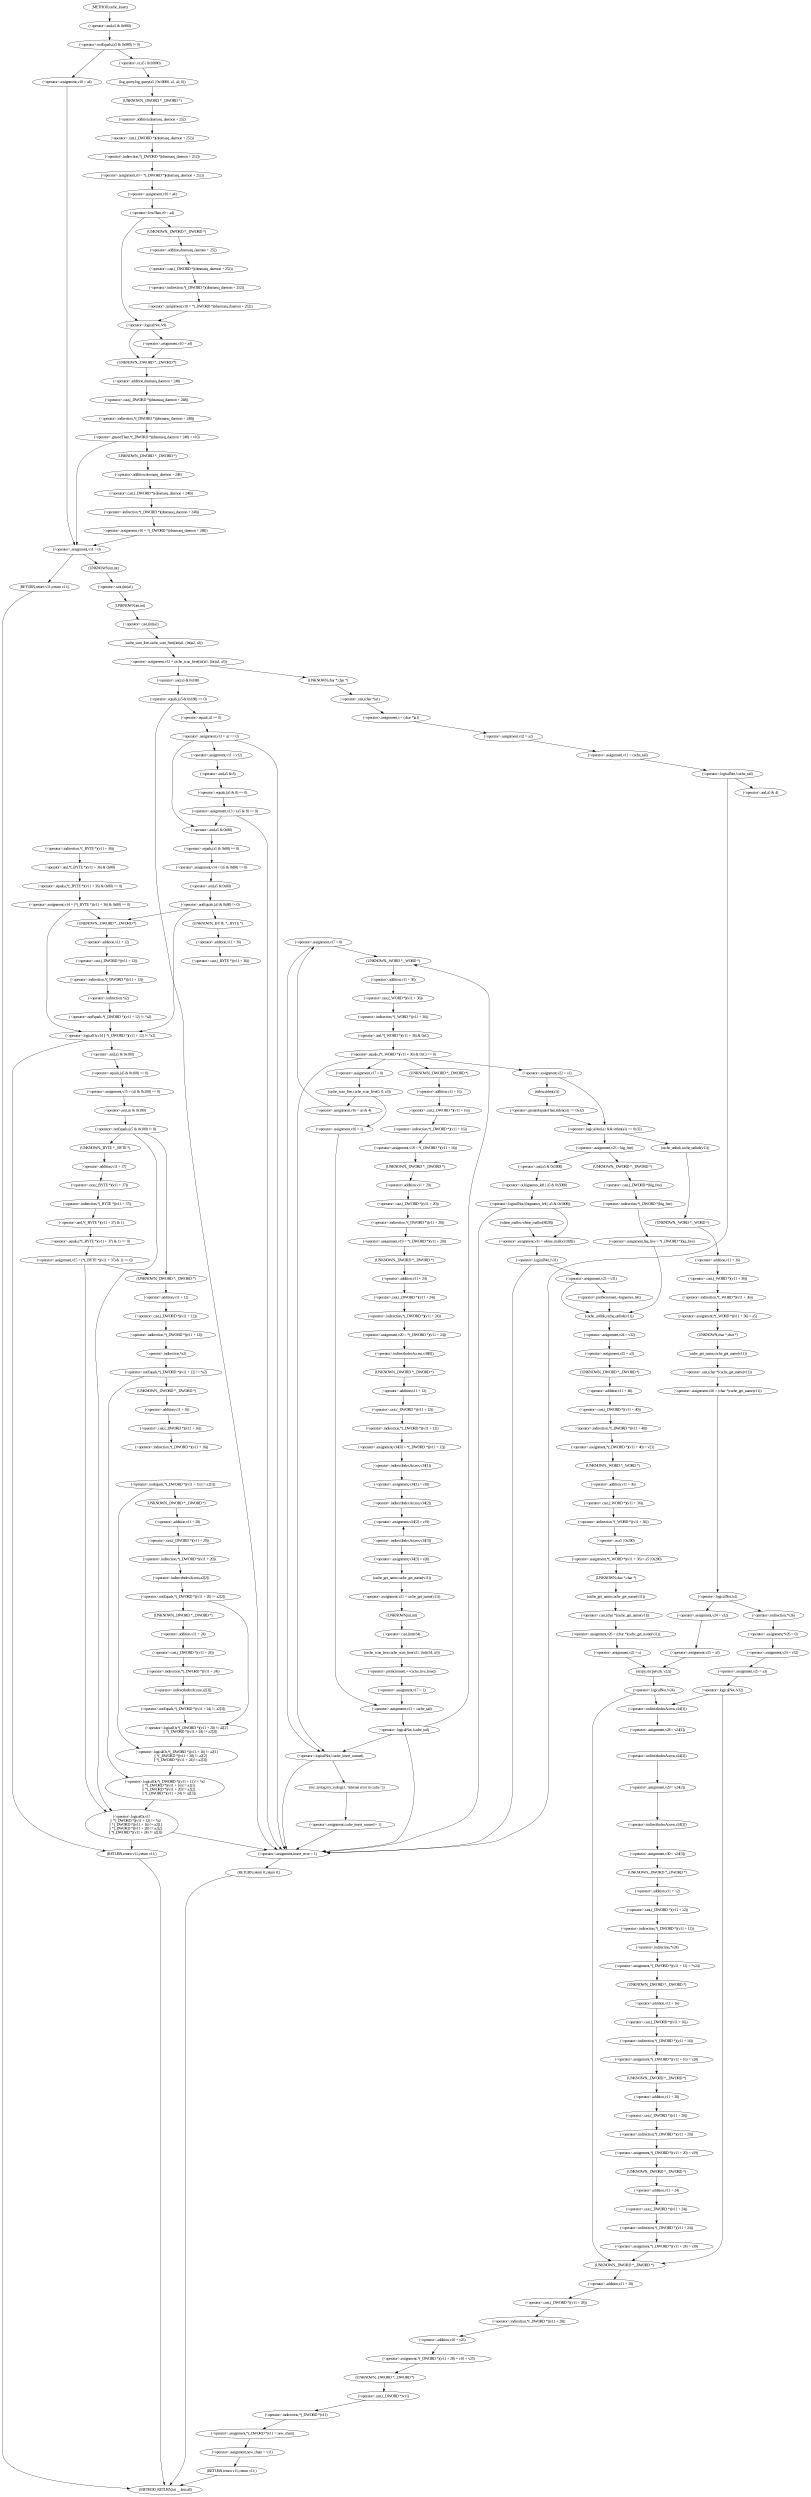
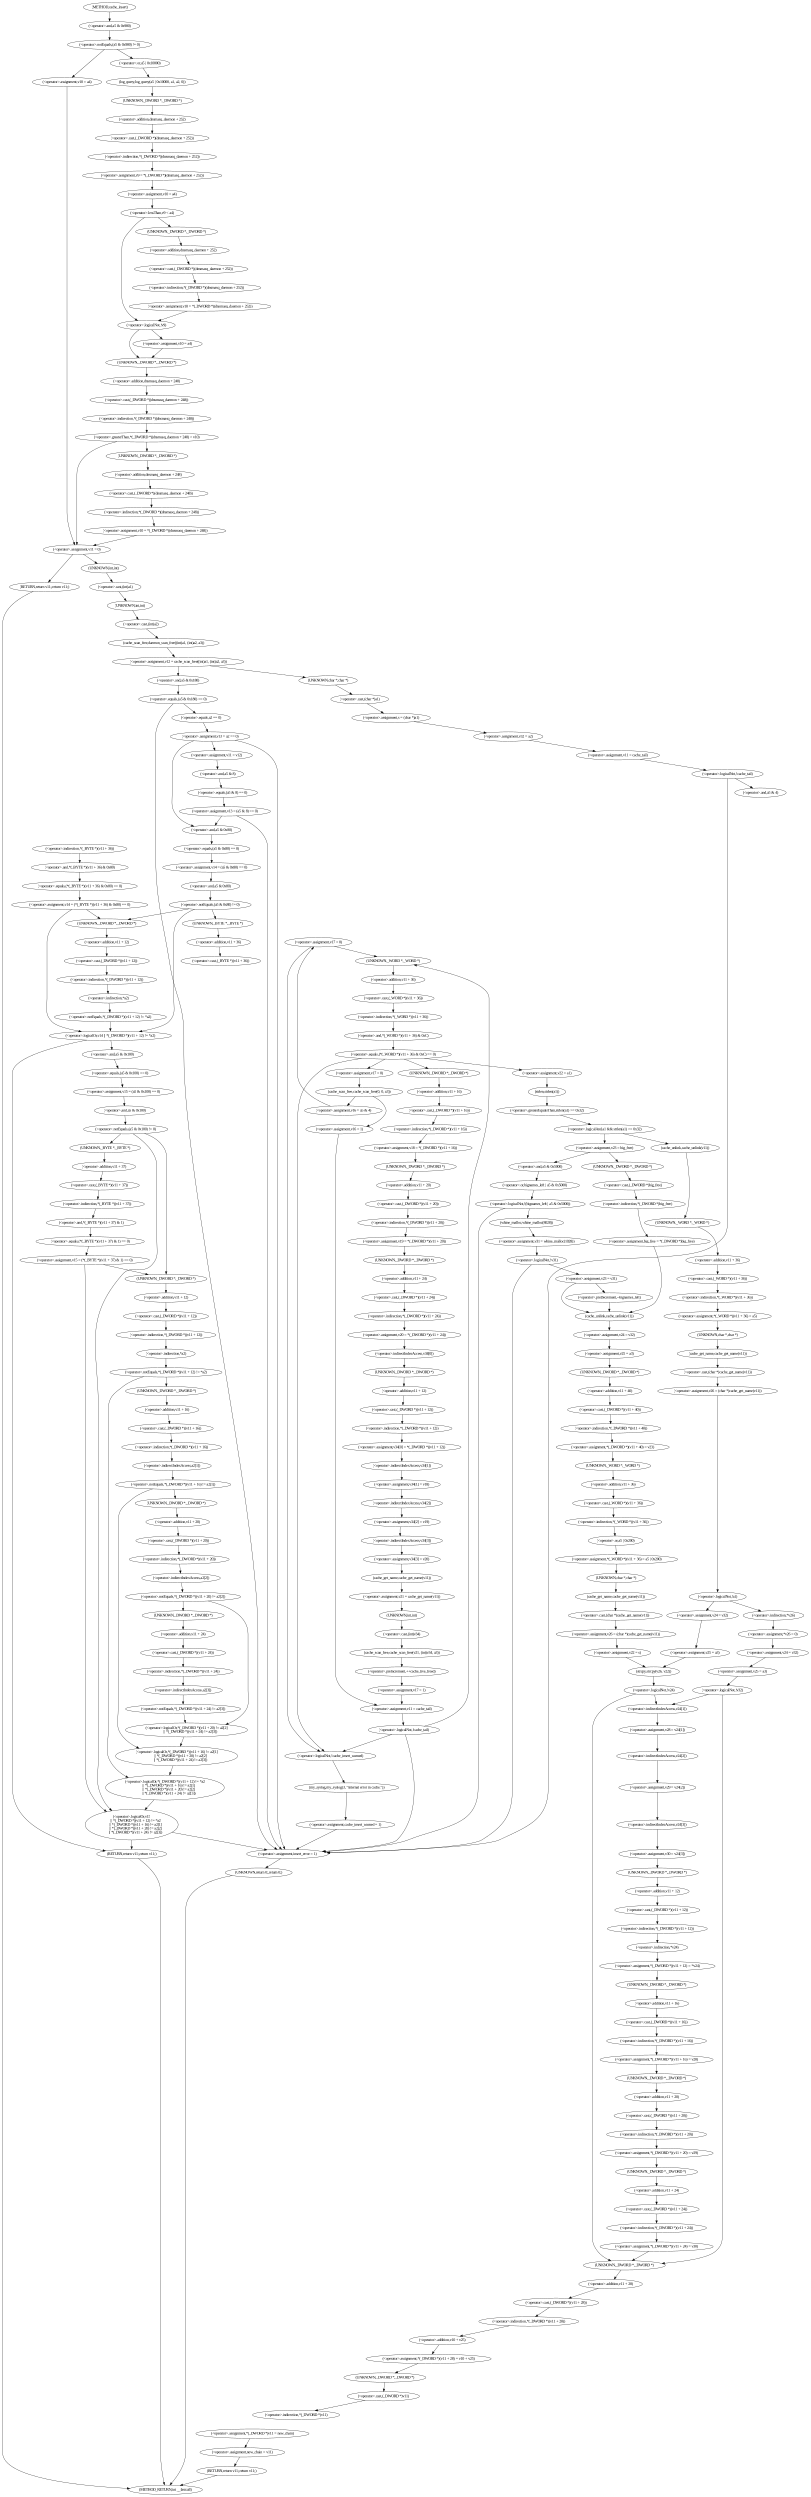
(164, 643) -> (164, 643)
(588, 1094) -> none
(567, 1221) -> (529, 1212)
none -> (172, 1466)
(404, 1533) -> (400, 1530)
none -> (657, 1742)
(284, 1797) -> none
(259, 1873) -> (259, 1873)
(276, 2424) -> none
